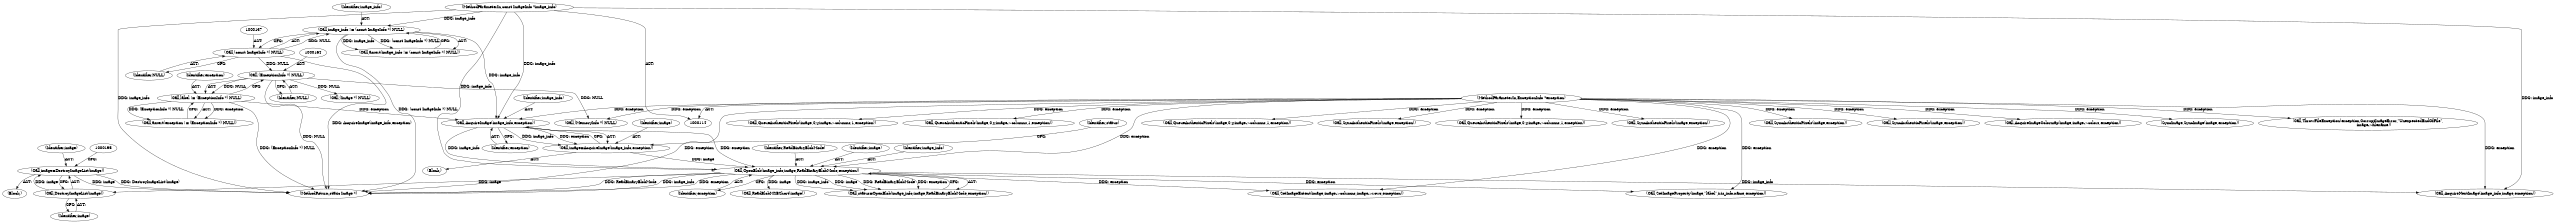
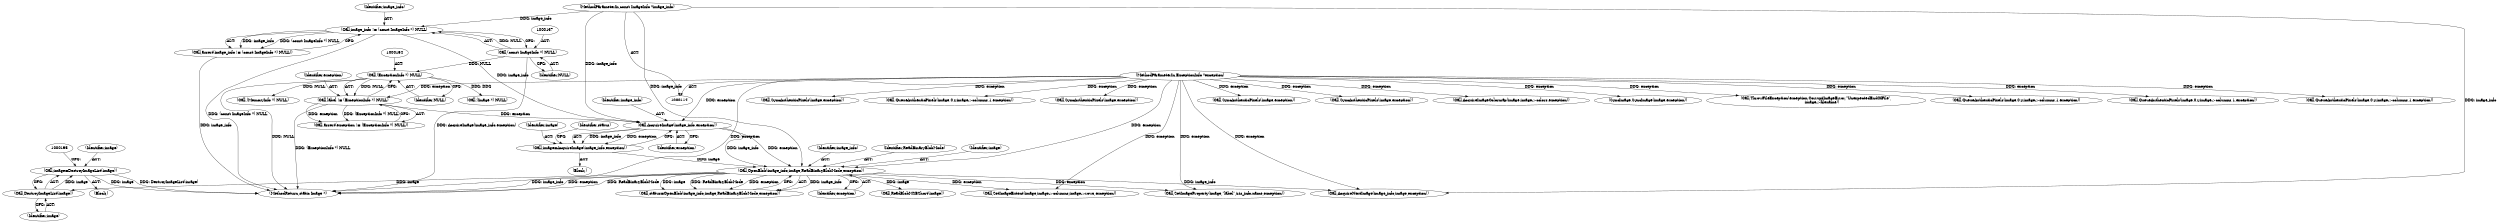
(146, 26) -> (202, 136)
(329, 87) -> (481, 87)
(1035, 100) -> (754, 79)
